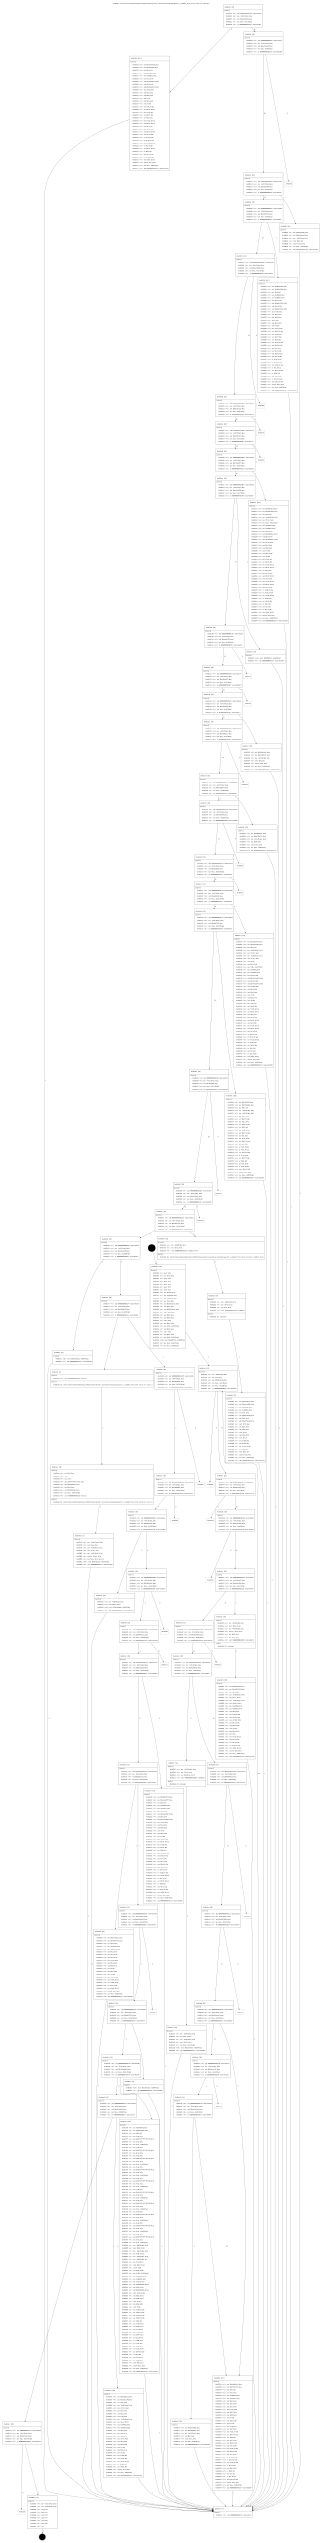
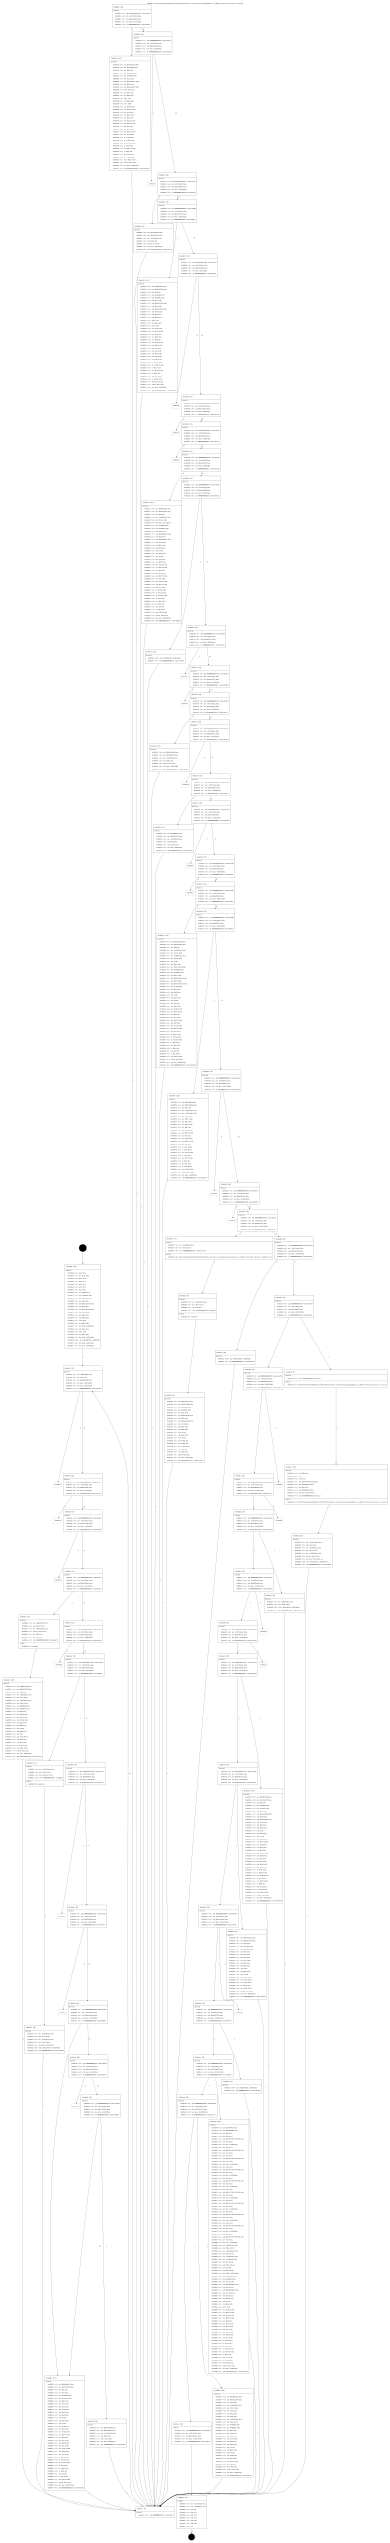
(22, 2512) -> none
